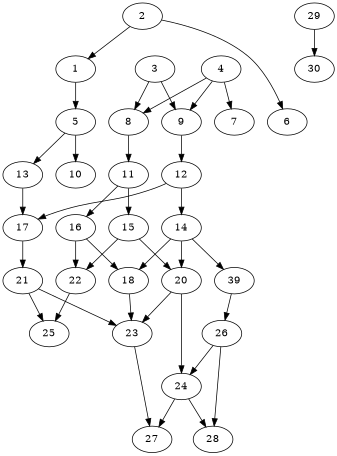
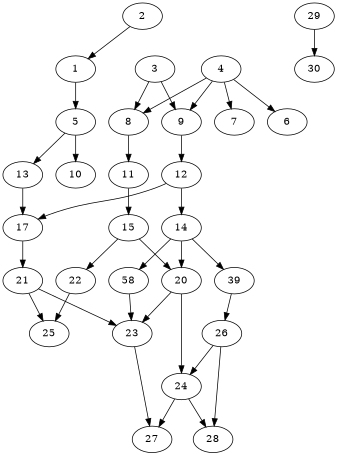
(232, 45) -> (251, 93)
(76, 228) -> none
(129, 281) -> (129, 281)
